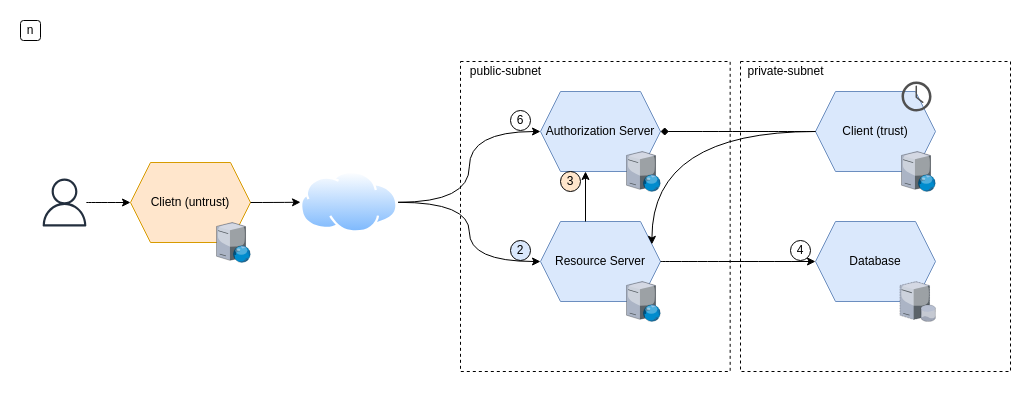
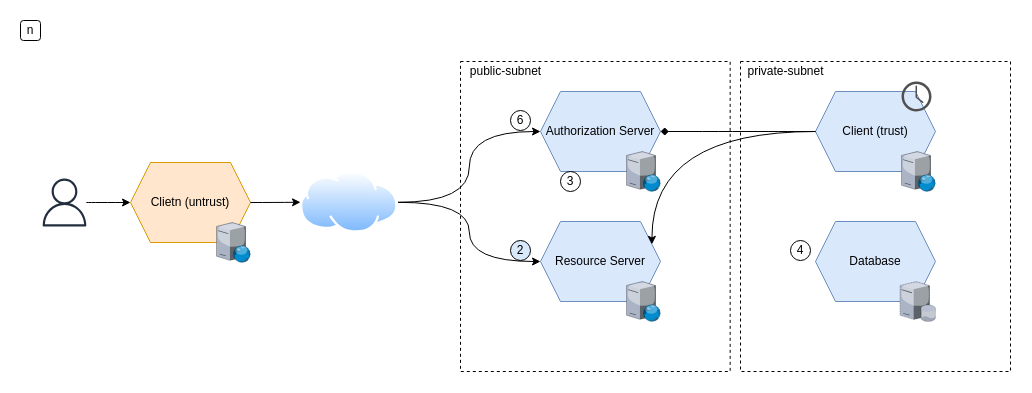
(571, 182) -> (571, 182)
(586, 200) -> none
(735, 262) -> none
